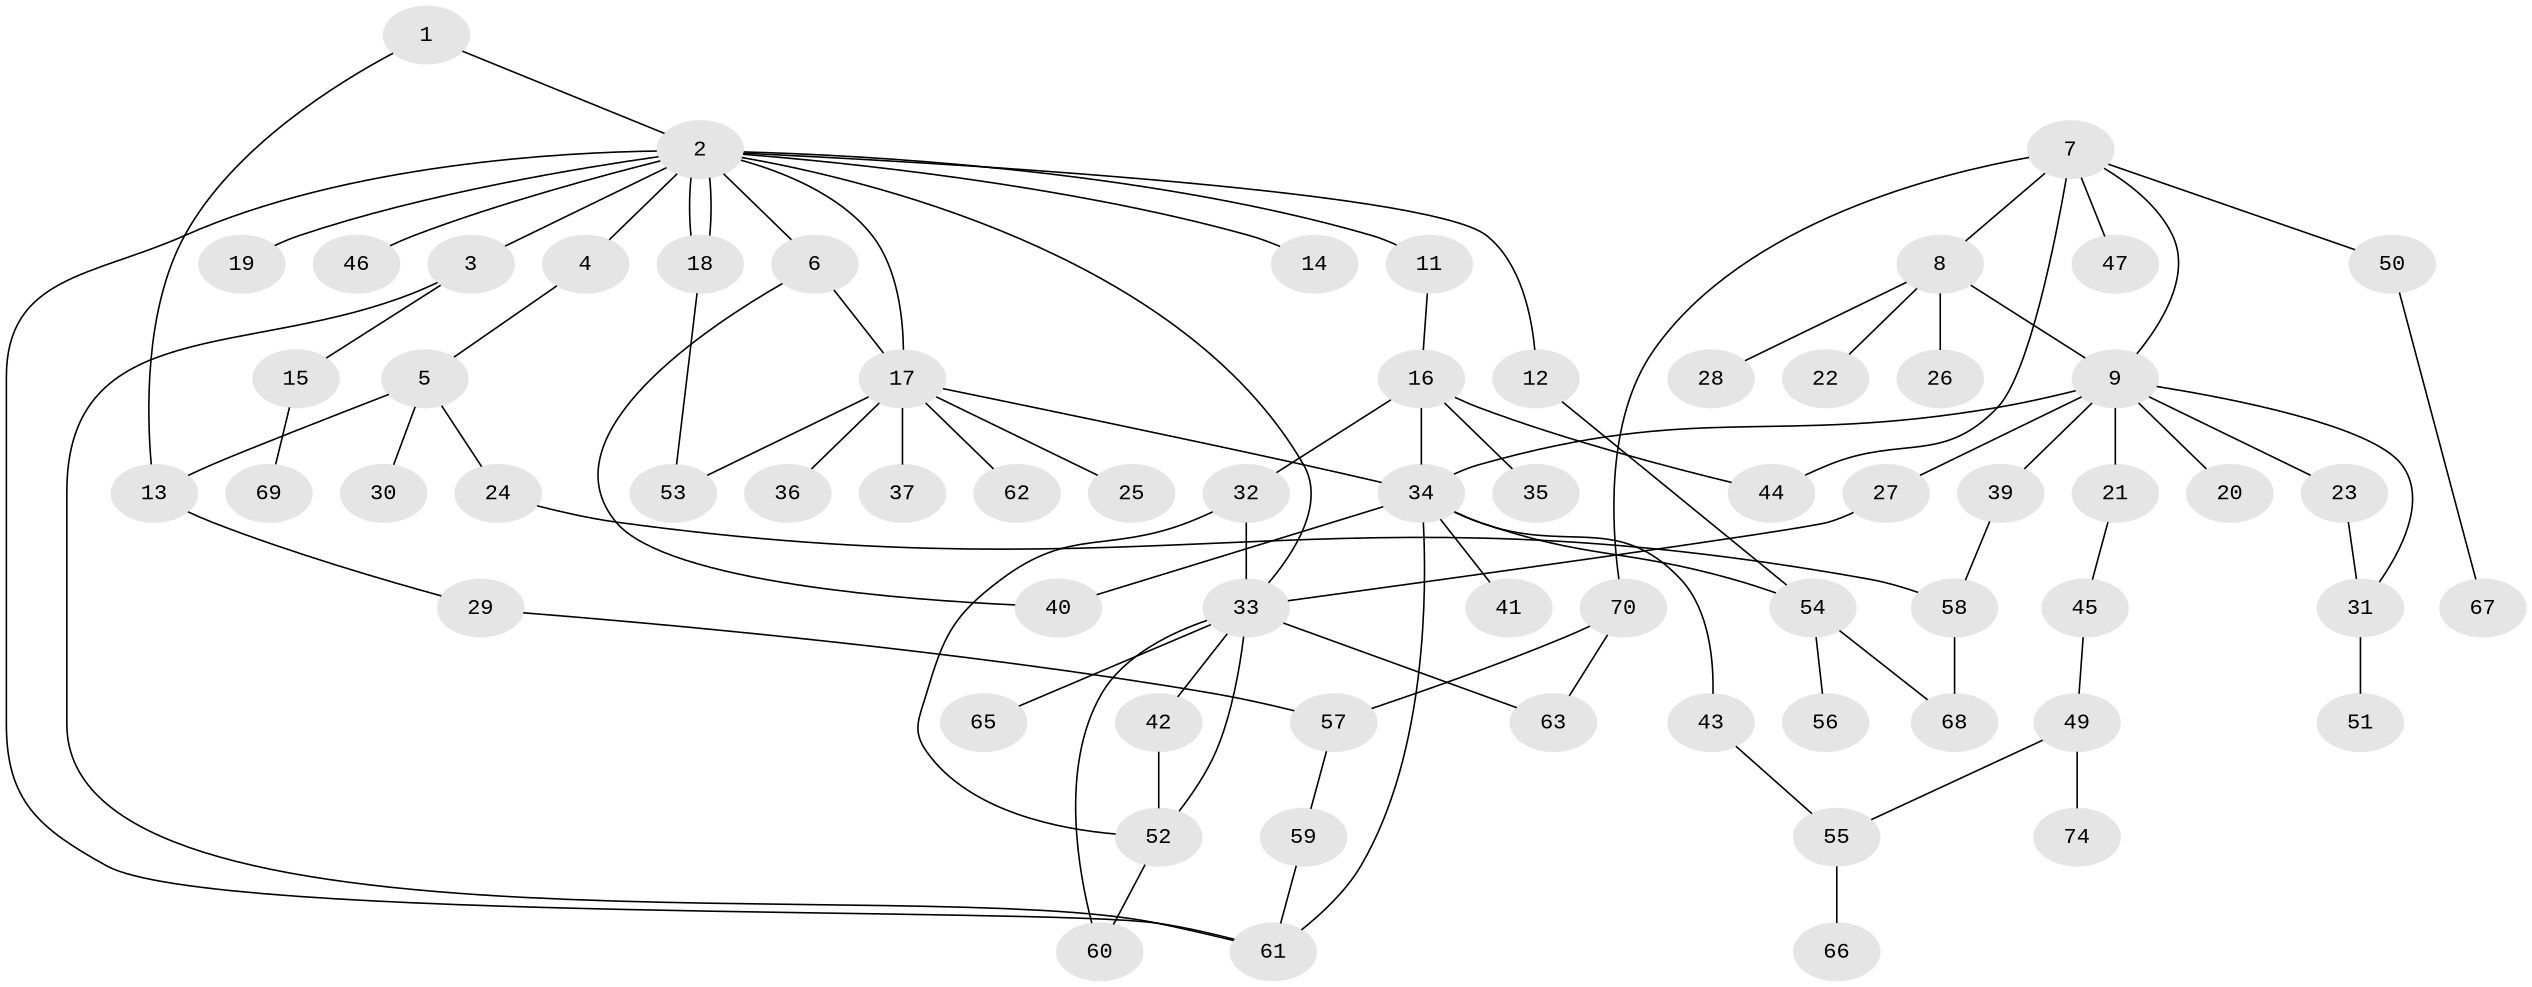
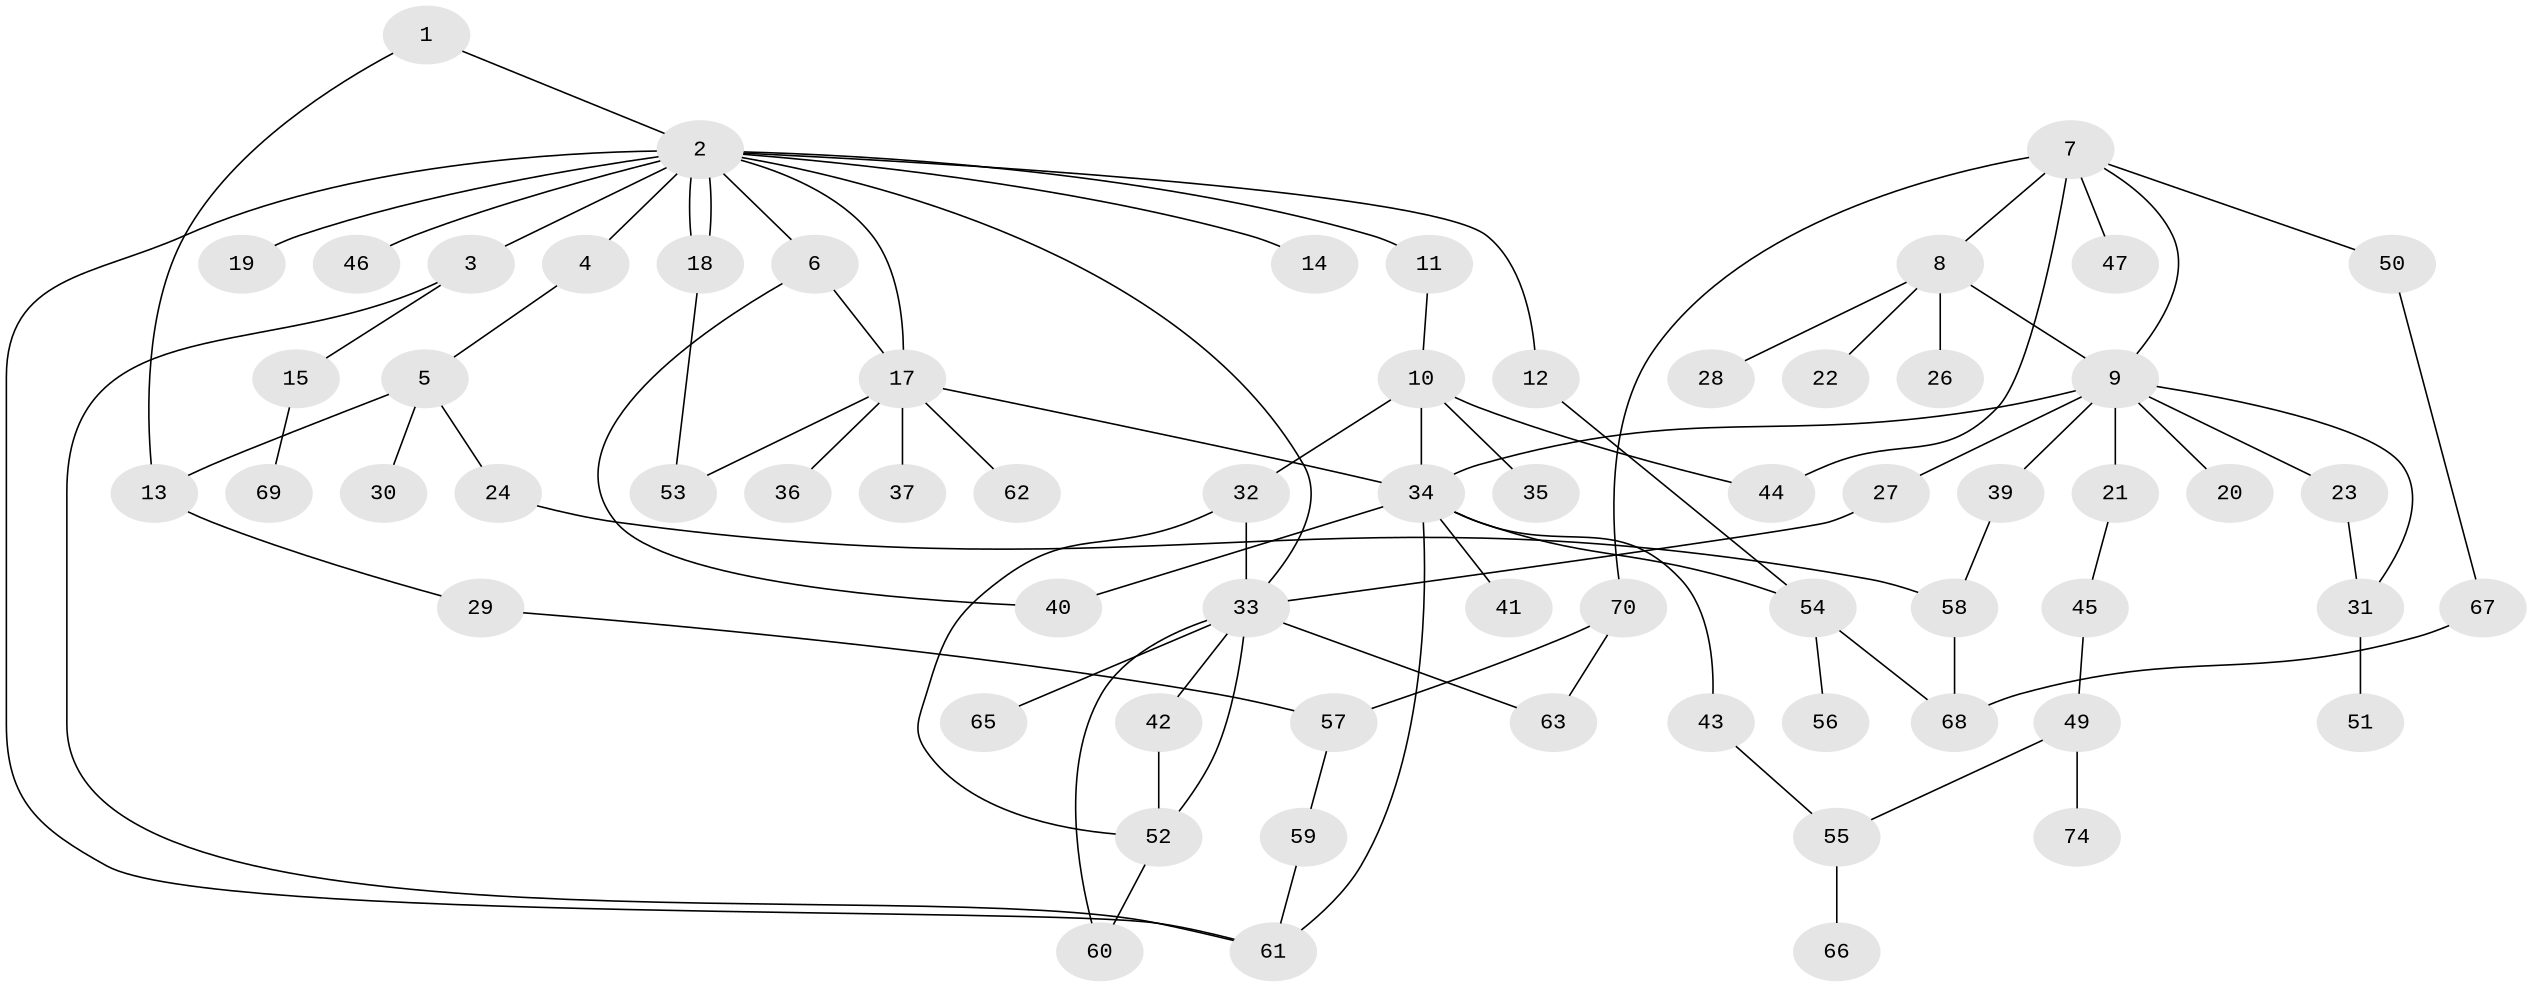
(1421, 379) -> (1421, 379)
(1132, 493) -> none
none -> (2219, 665)
